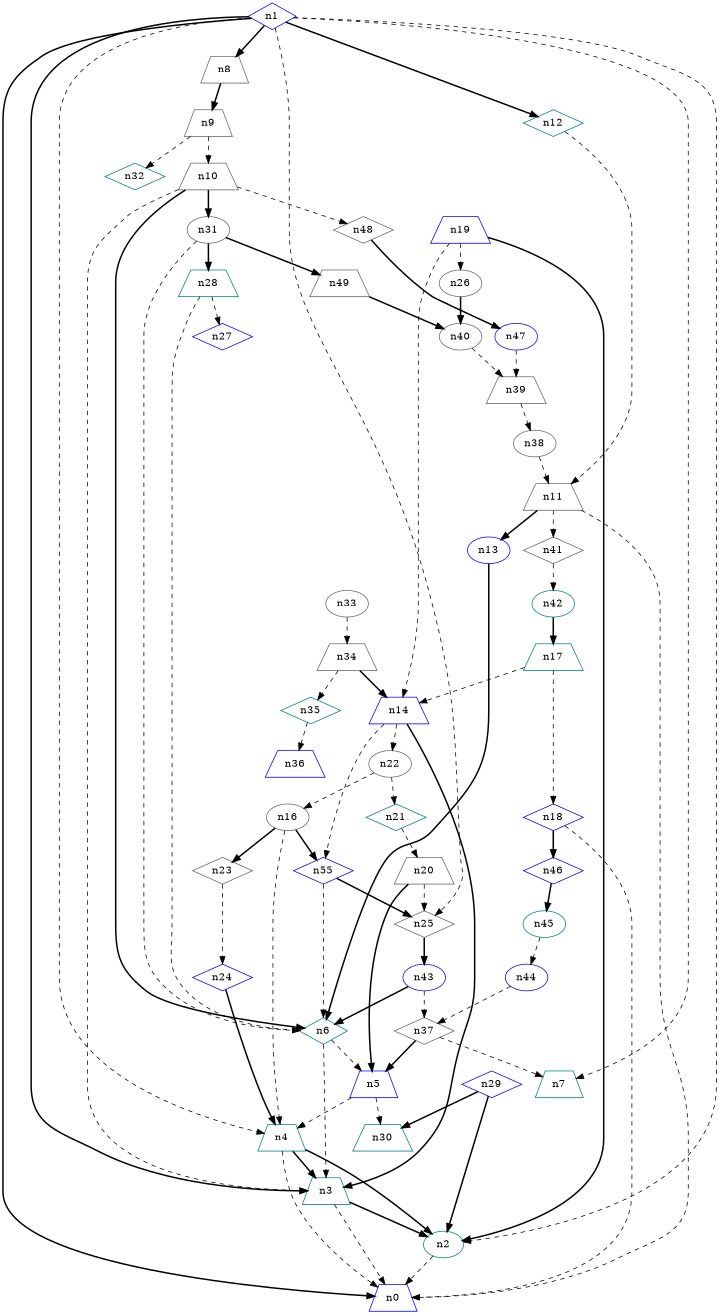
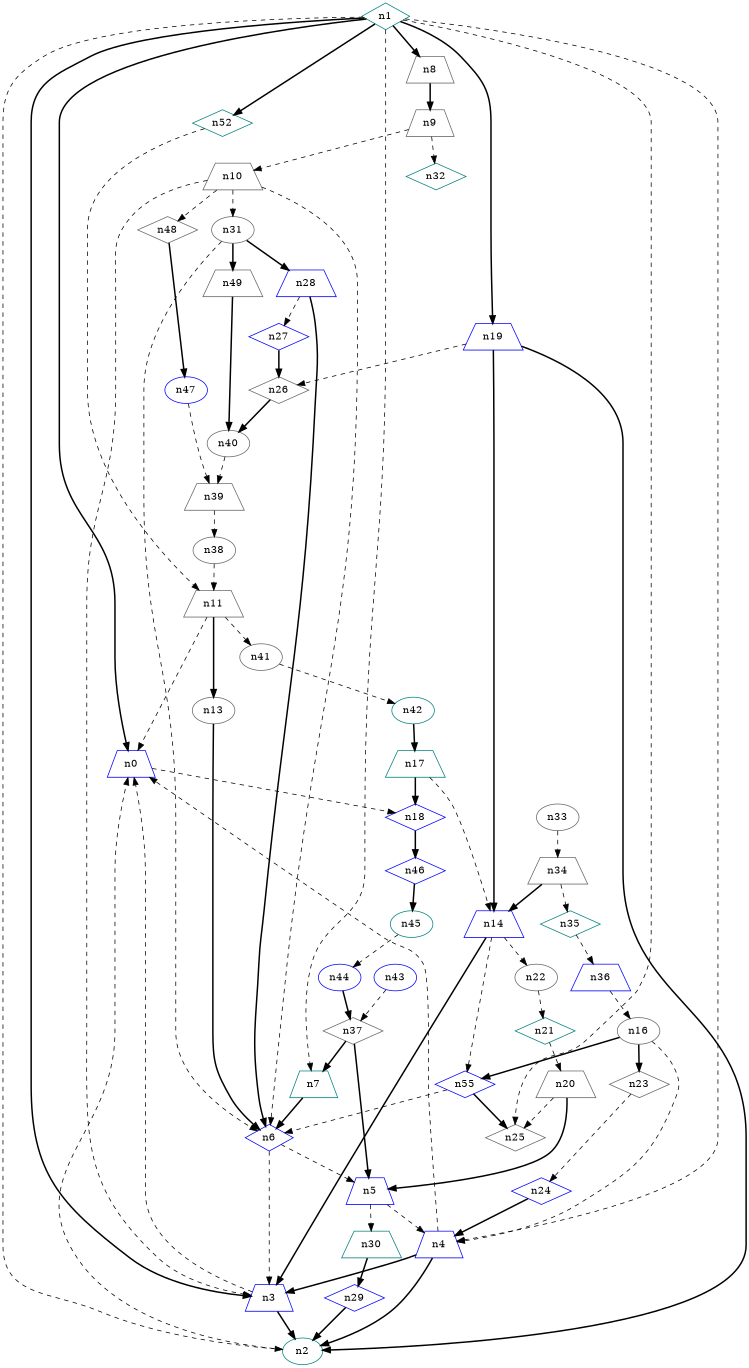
(272, 16) -> (386, 16)
(553, 123) -> (222, 123)
none -> (491, 146)
(208, 200) -> (233, 200)
(208, 283) -> (306, 283)
(461, 283) -> (279, 390)
none -> (279, 360)
(418, 463) -> (494, 627)
(489, 550) -> (214, 711)
(553, 550) -> (261, 657)
(116, 660) -> (337, 630)
(172, 701) -> (288, 708)
(553, 733) -> (415, 787)
(338, 791) -> (618, 1002)
(424, 947) -> none
(477, 1003) -> (346, 1001)
(375, 1004) -> (292, 1110)
(323, 1031) -> (269, 1138)
(488, 1055) -> (337, 1053)
(440, 1110) -> (365, 1266)
(632, 1126) -> (270, 790)
(282, 1138) -> (439, 1245)
(326, 1191) -> (269, 1298)
